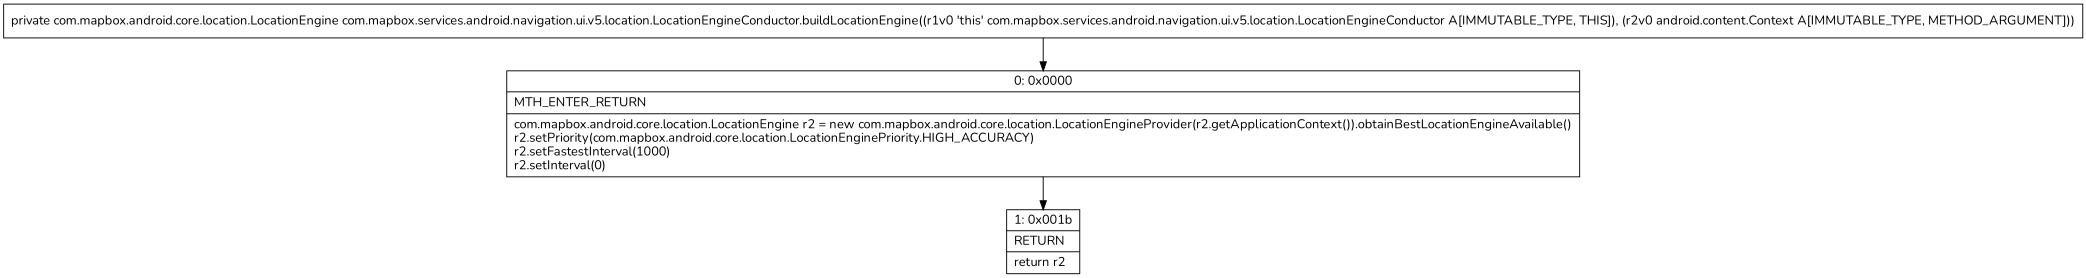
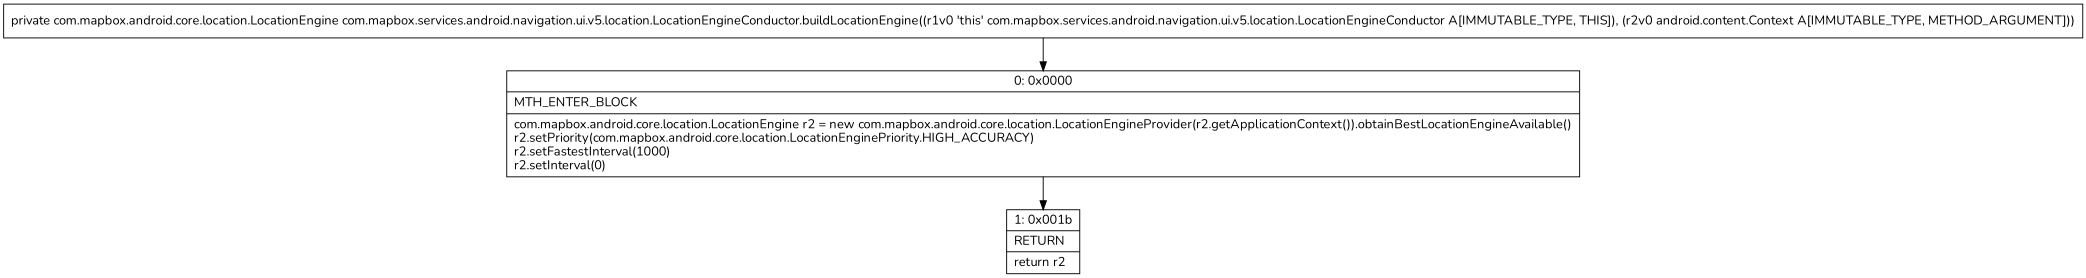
(580, 102) -> (576, 102)
